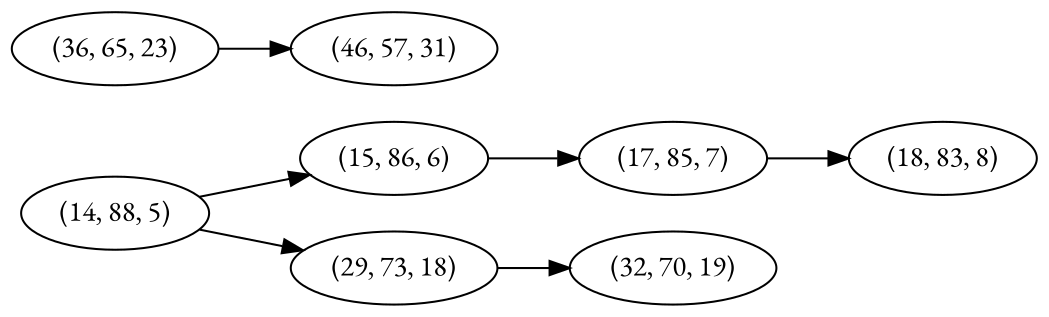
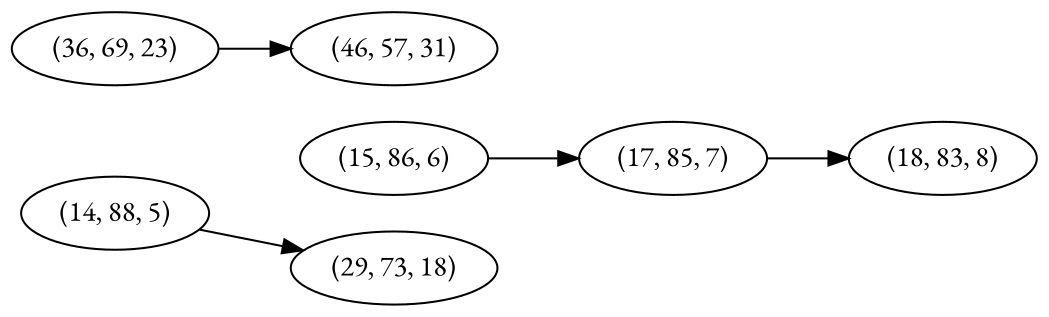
(115, 49) -> (115, 49)
(245, 188) -> none
(673, 268) -> none
